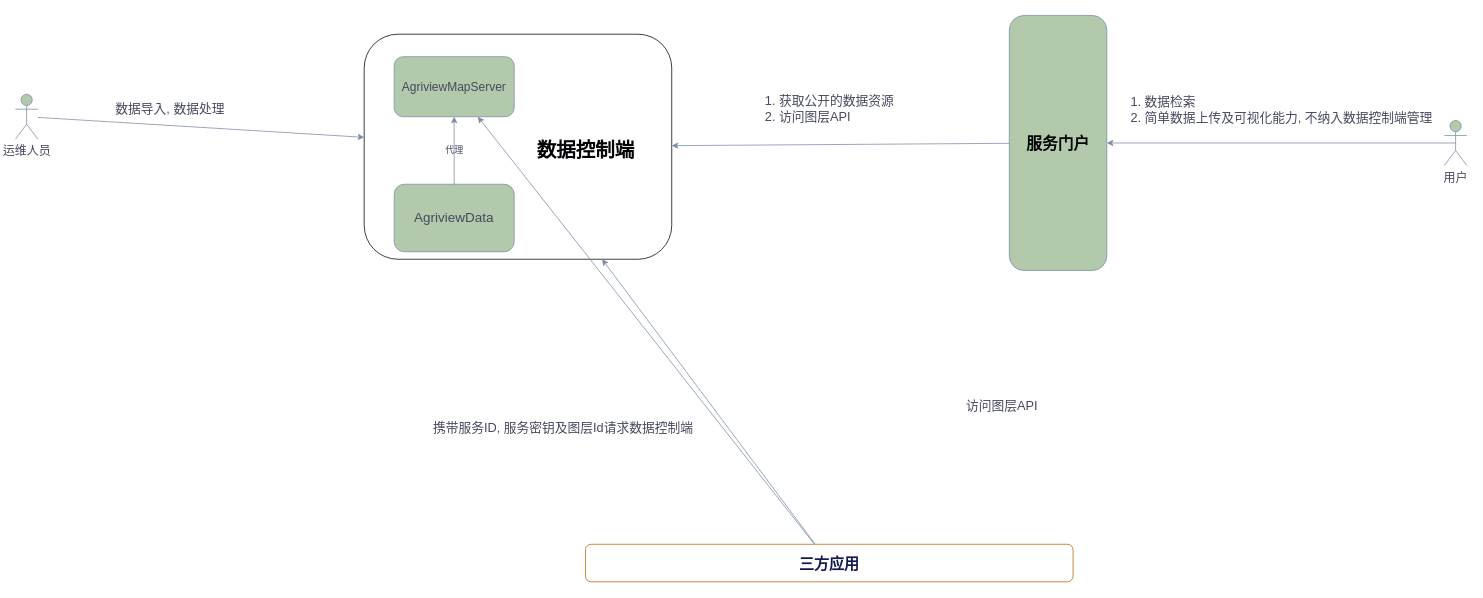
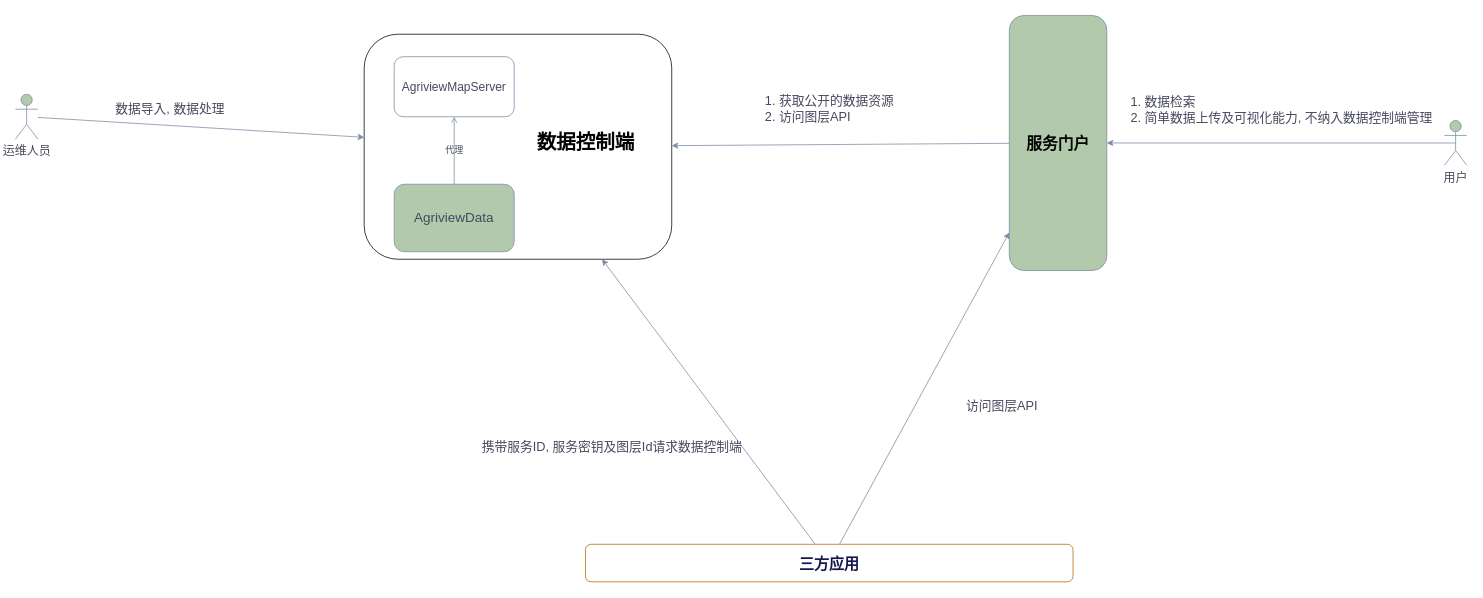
(454, 87) -> (454, 87)
(454, 123) -> (454, 121)
(585, 150) -> (585, 143)
(691, 387) -> (923, 390)
(563, 429) -> (612, 447)
